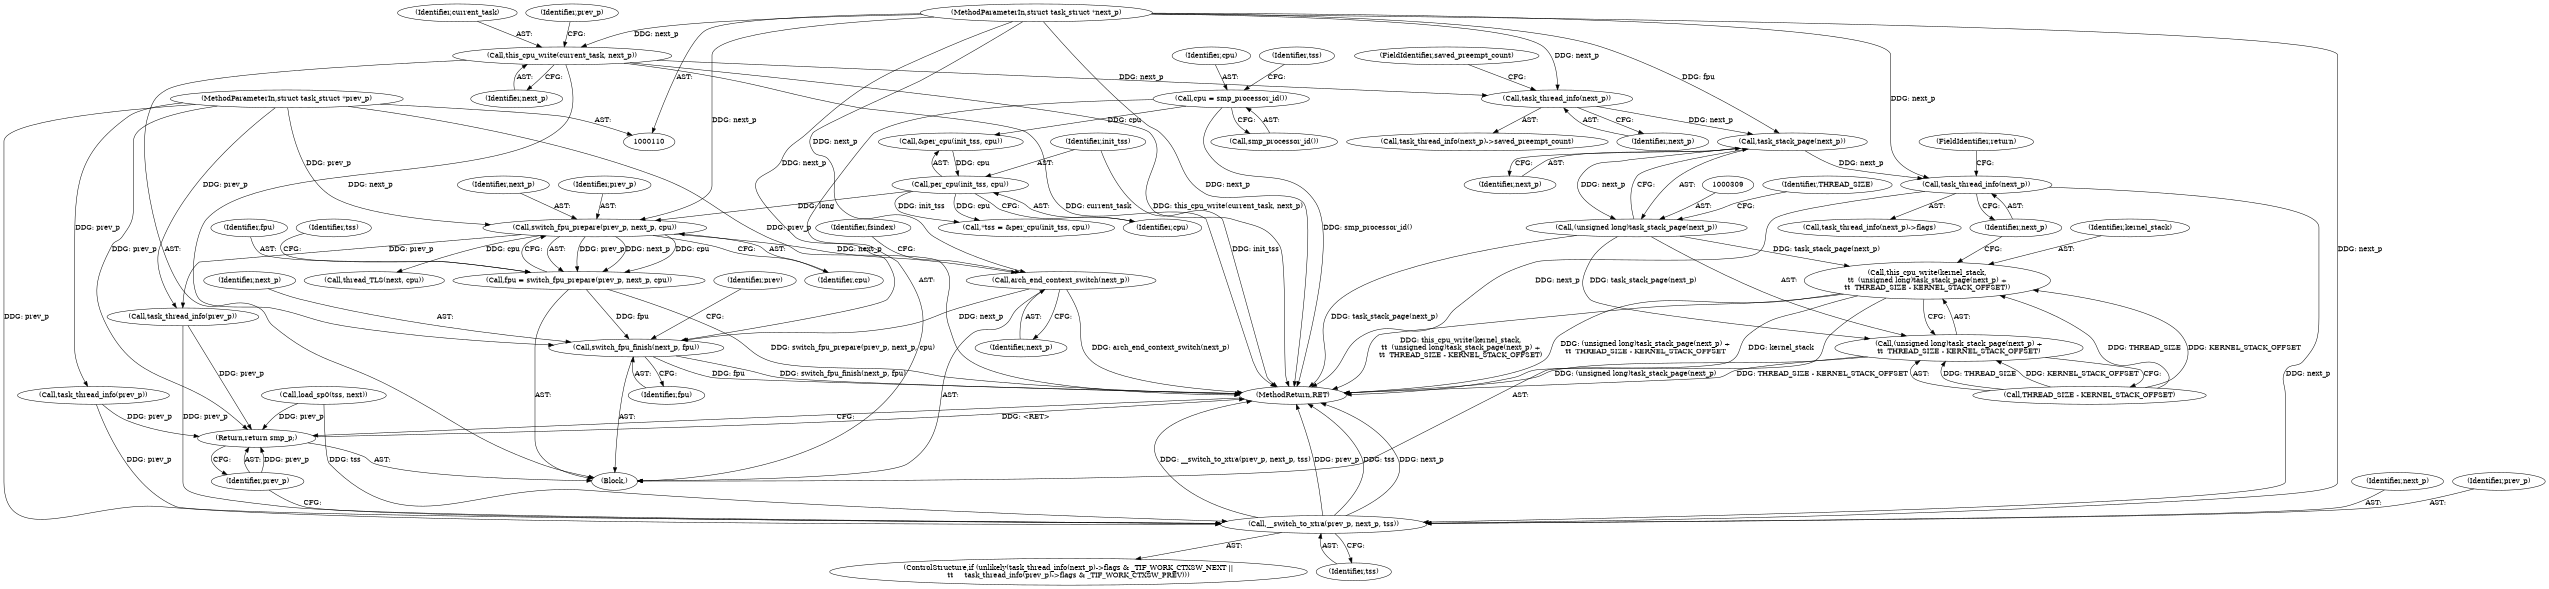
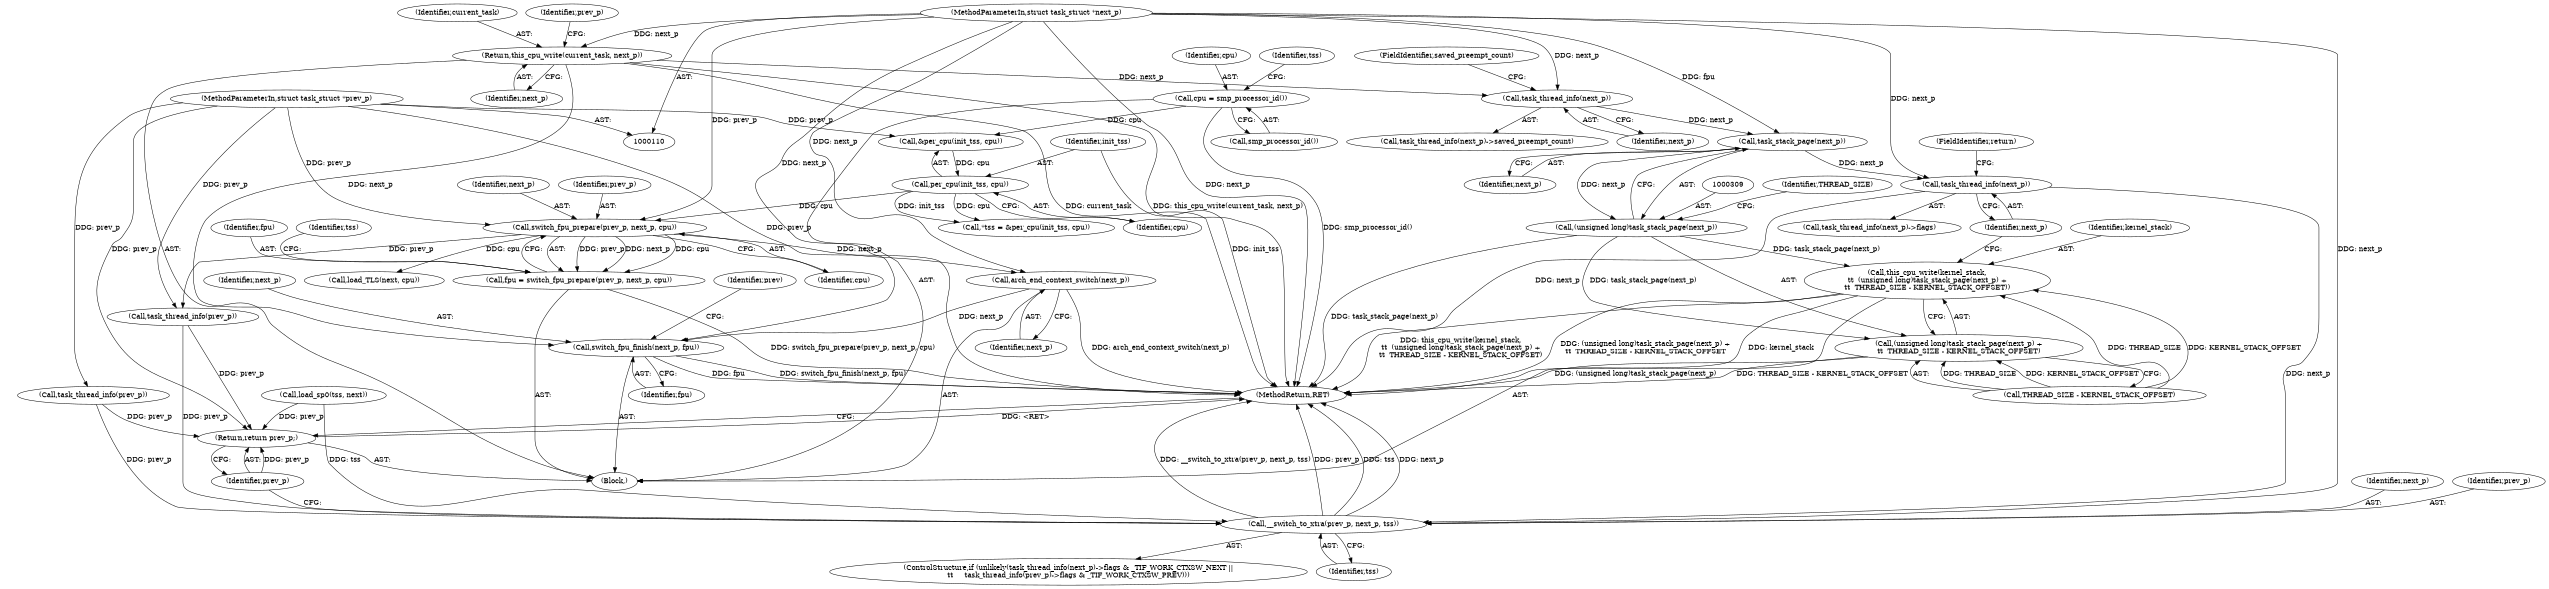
(562, 56) -> (562, 56)
(734, 120) -> (734, 120)
(816, 206) -> (816, 206)
(863, 228) -> none
(374, 281) -> (374, 281)
(606, 312) -> none
(257, 438) -> (257, 438)
(151, 507) -> (636, 110)
